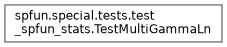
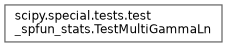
(113, 23) -> (113, 23)
